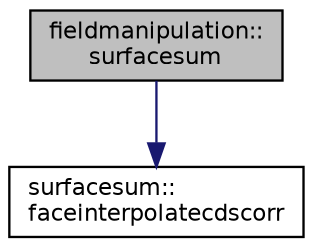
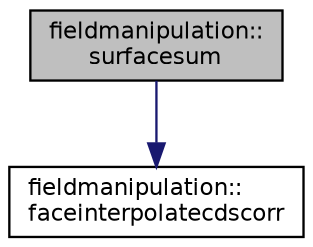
(156, 202) -> (156, 202)
